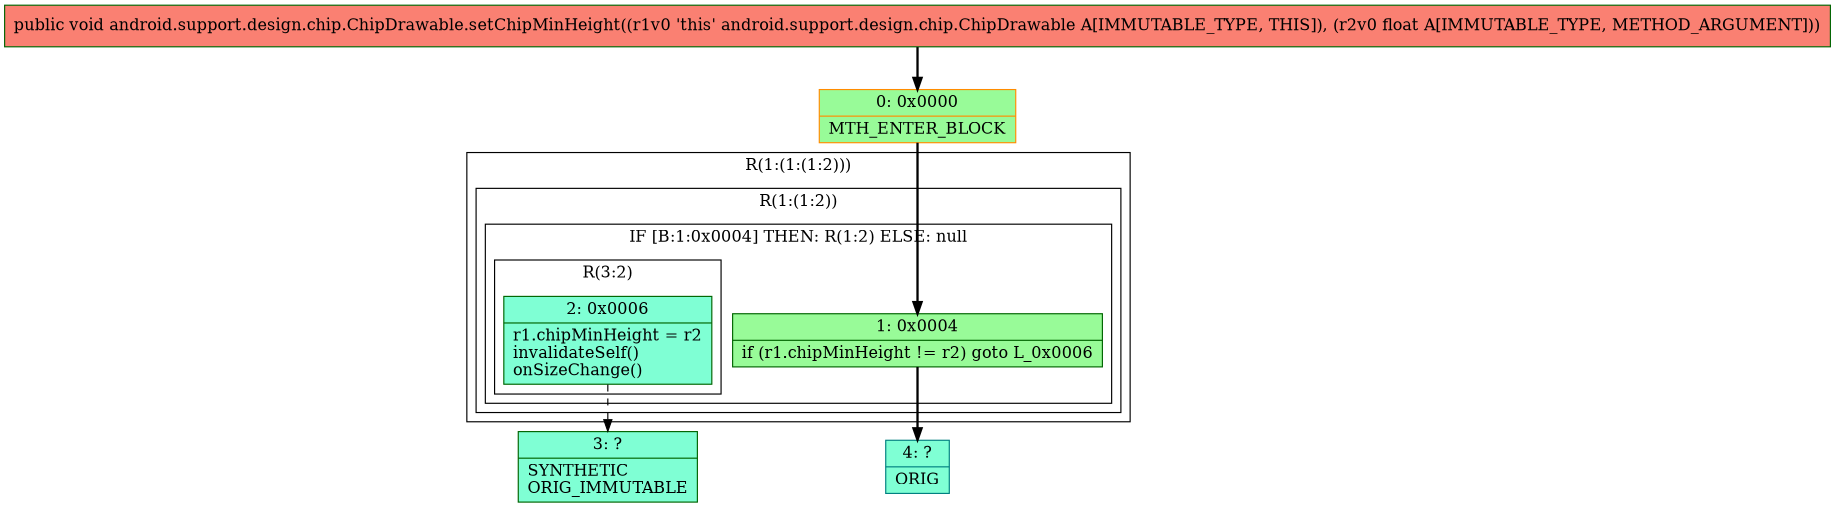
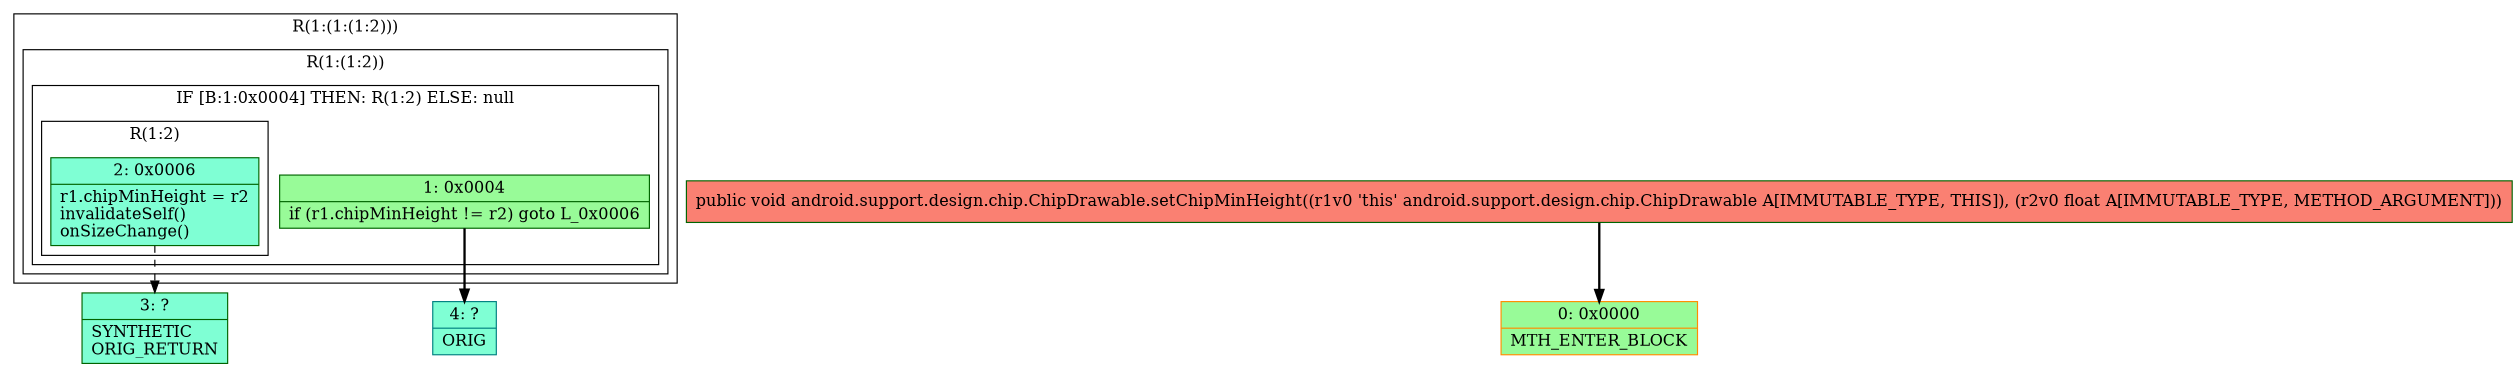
(918, 214) -> none
(608, 273) -> (155, 135)
(608, 488) -> (155, 350)
